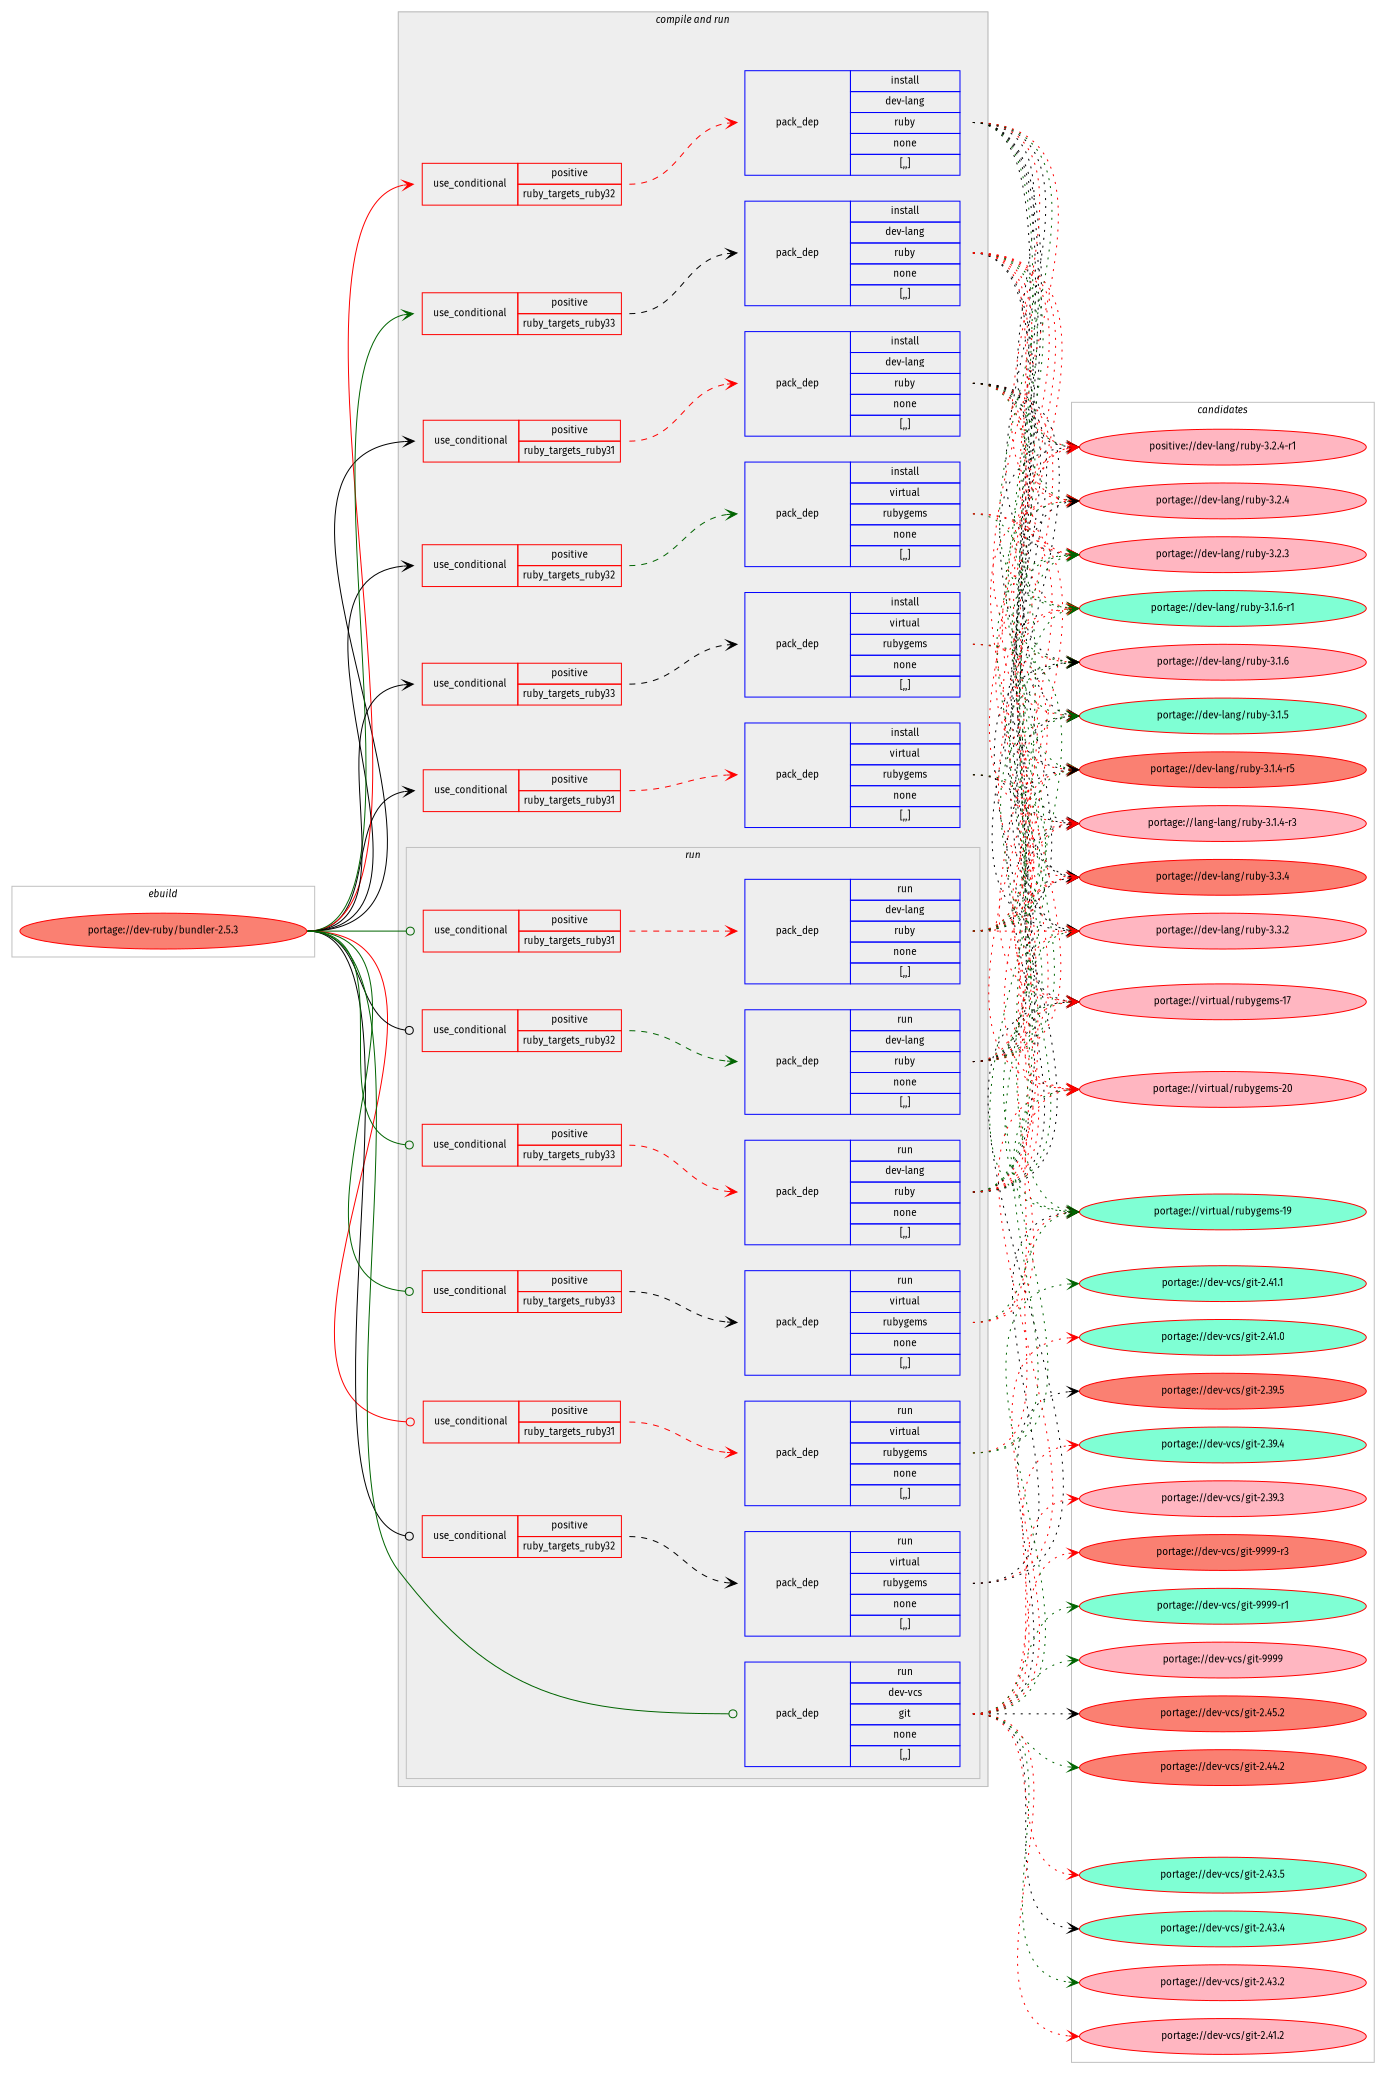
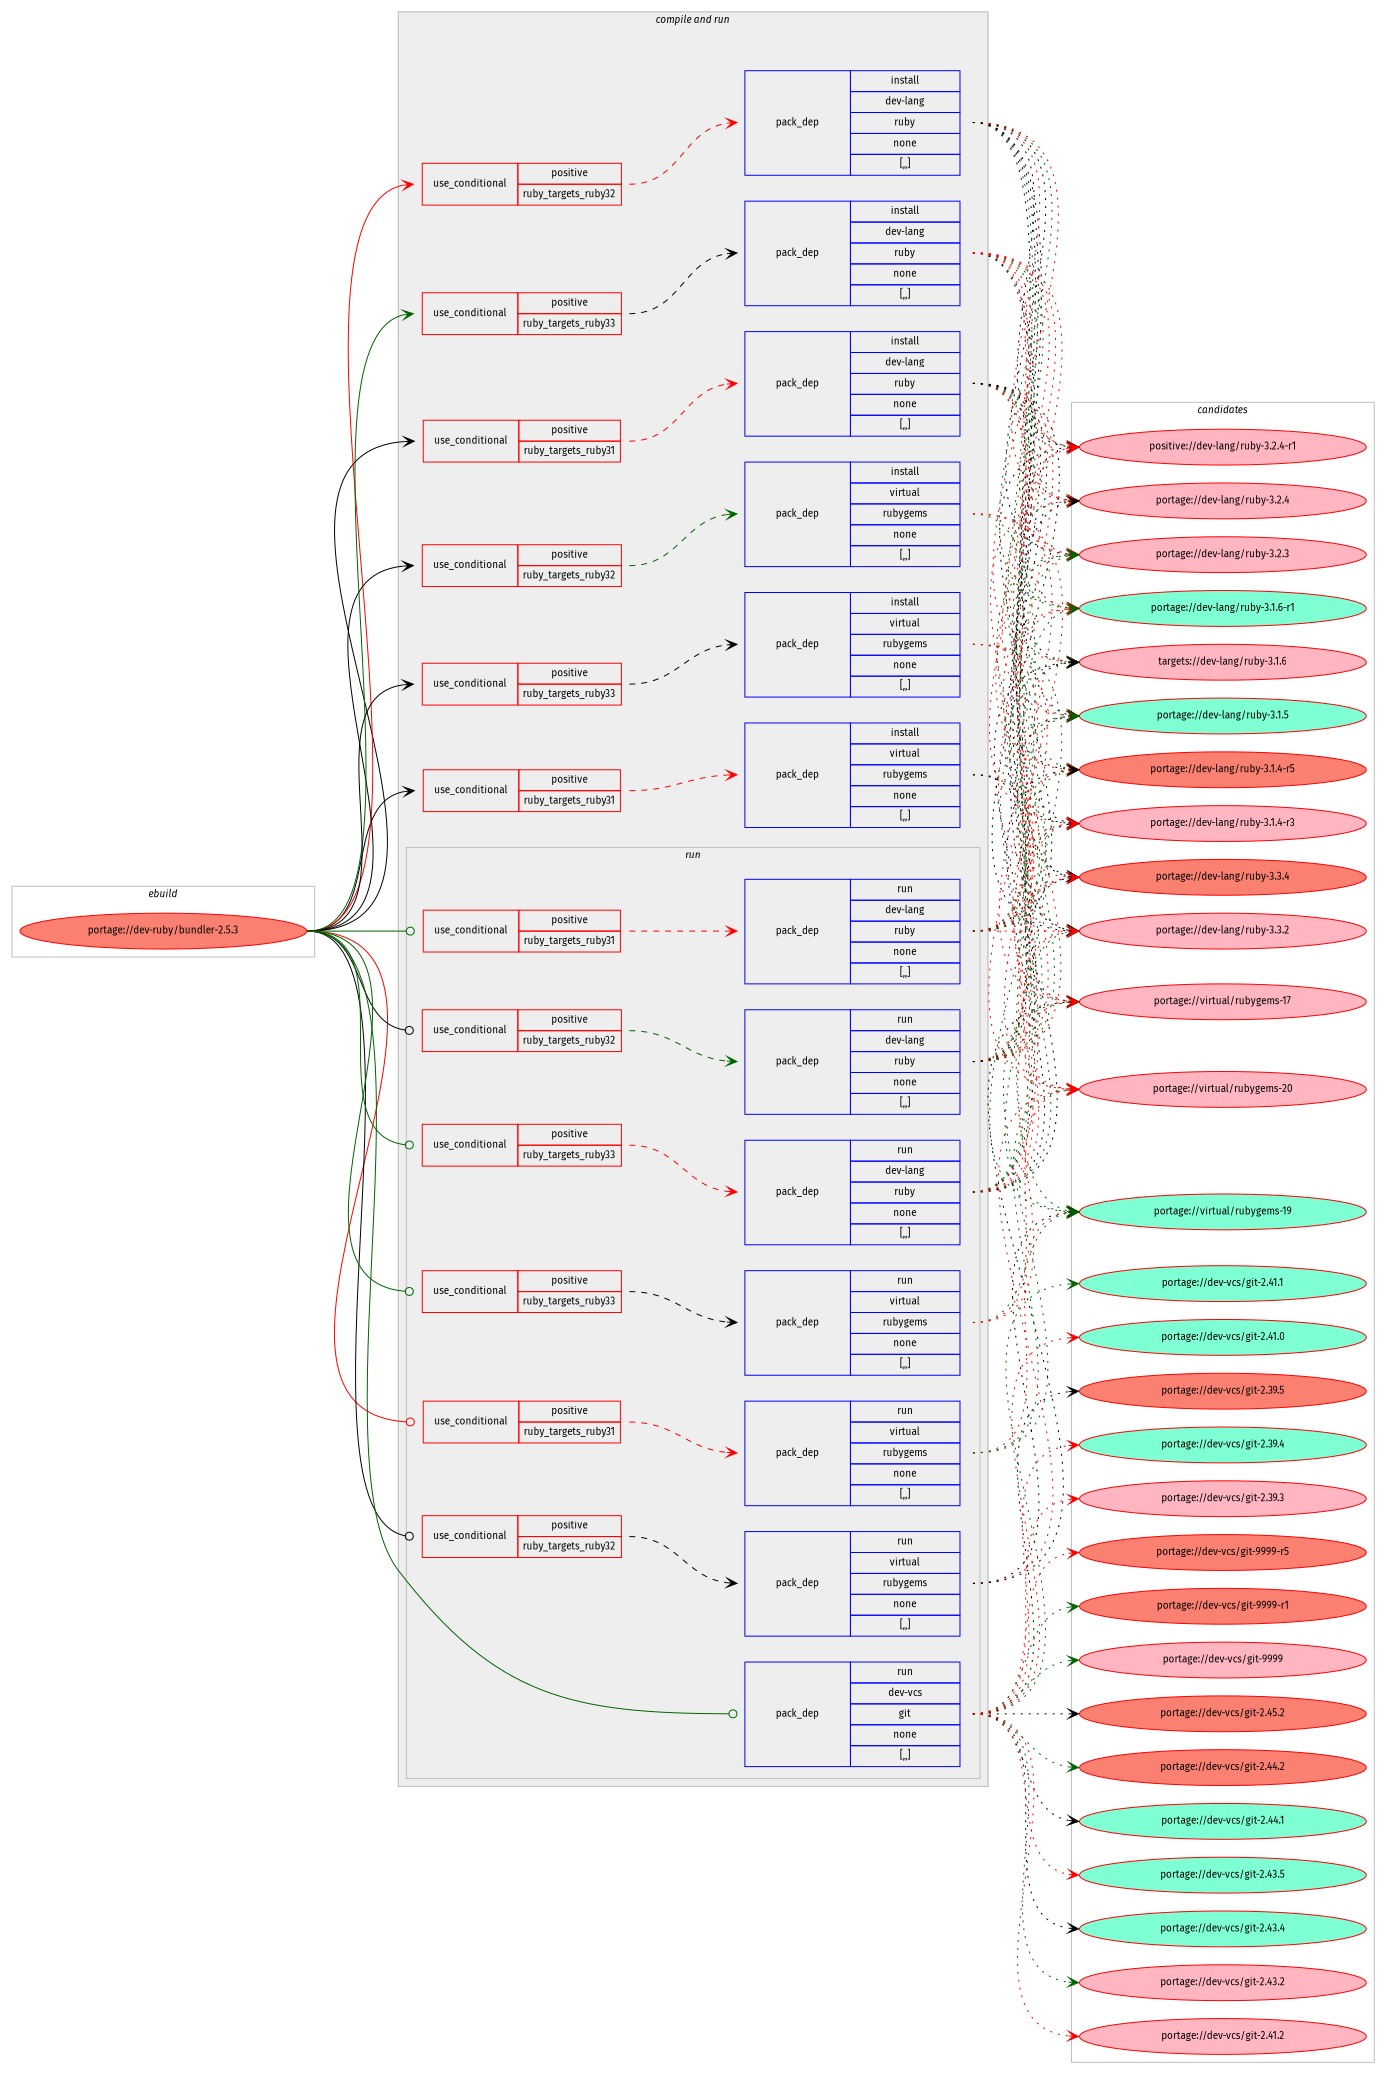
(1223, 662) -> (1223, 662)
(1223, 824) -> (1223, 824)
(1223, 1553) -> (1223, 1553)
(1223, 1606) -> (1223, 1606)
none -> (1223, 1821)
